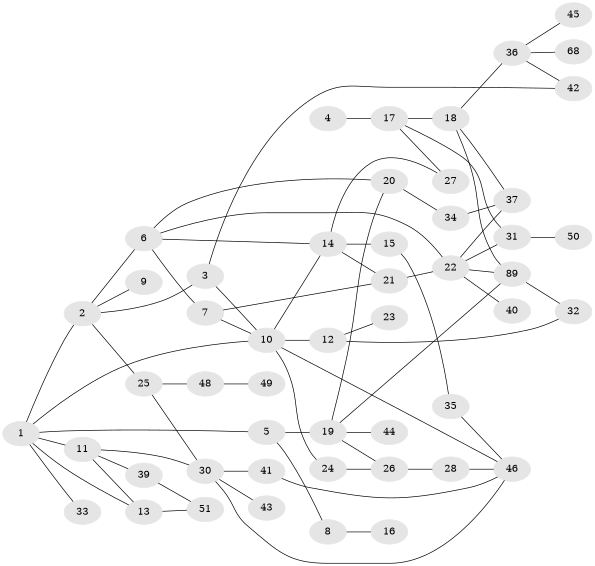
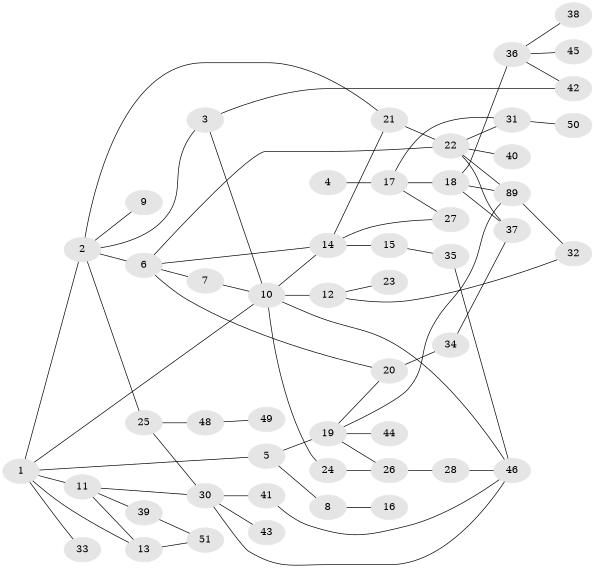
(574, 52) -> (574, 15)
(301, 296) -> (184, 67)
